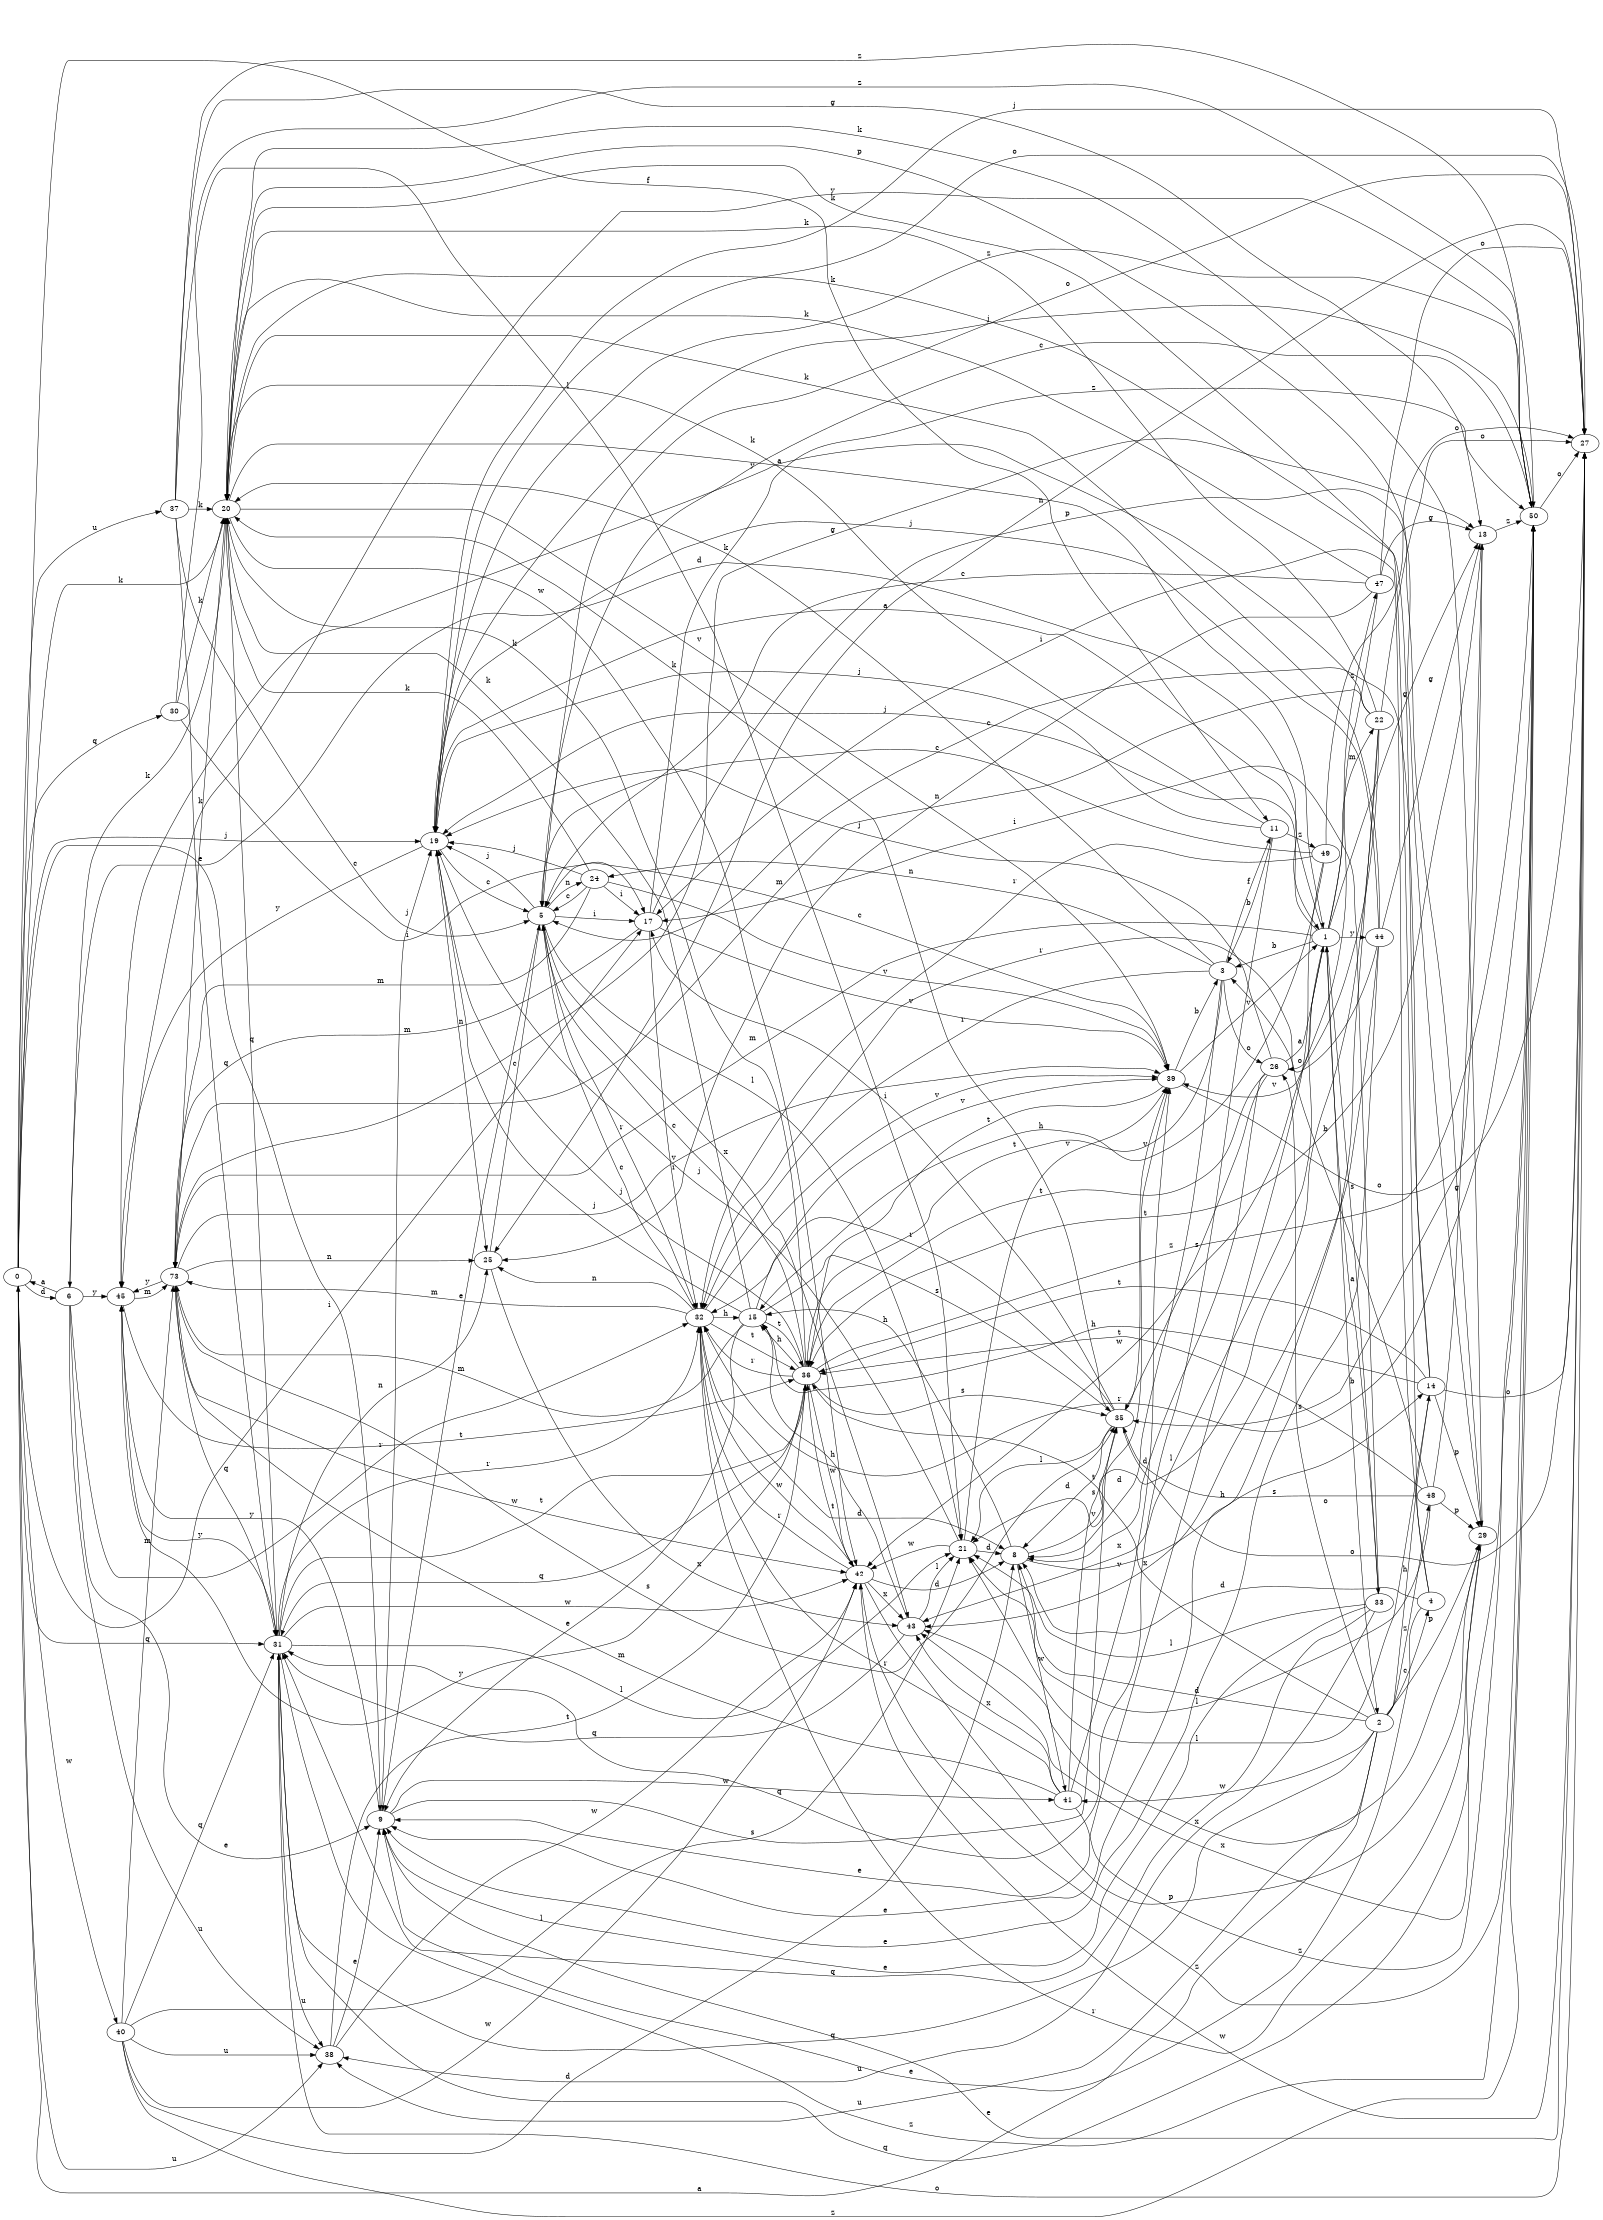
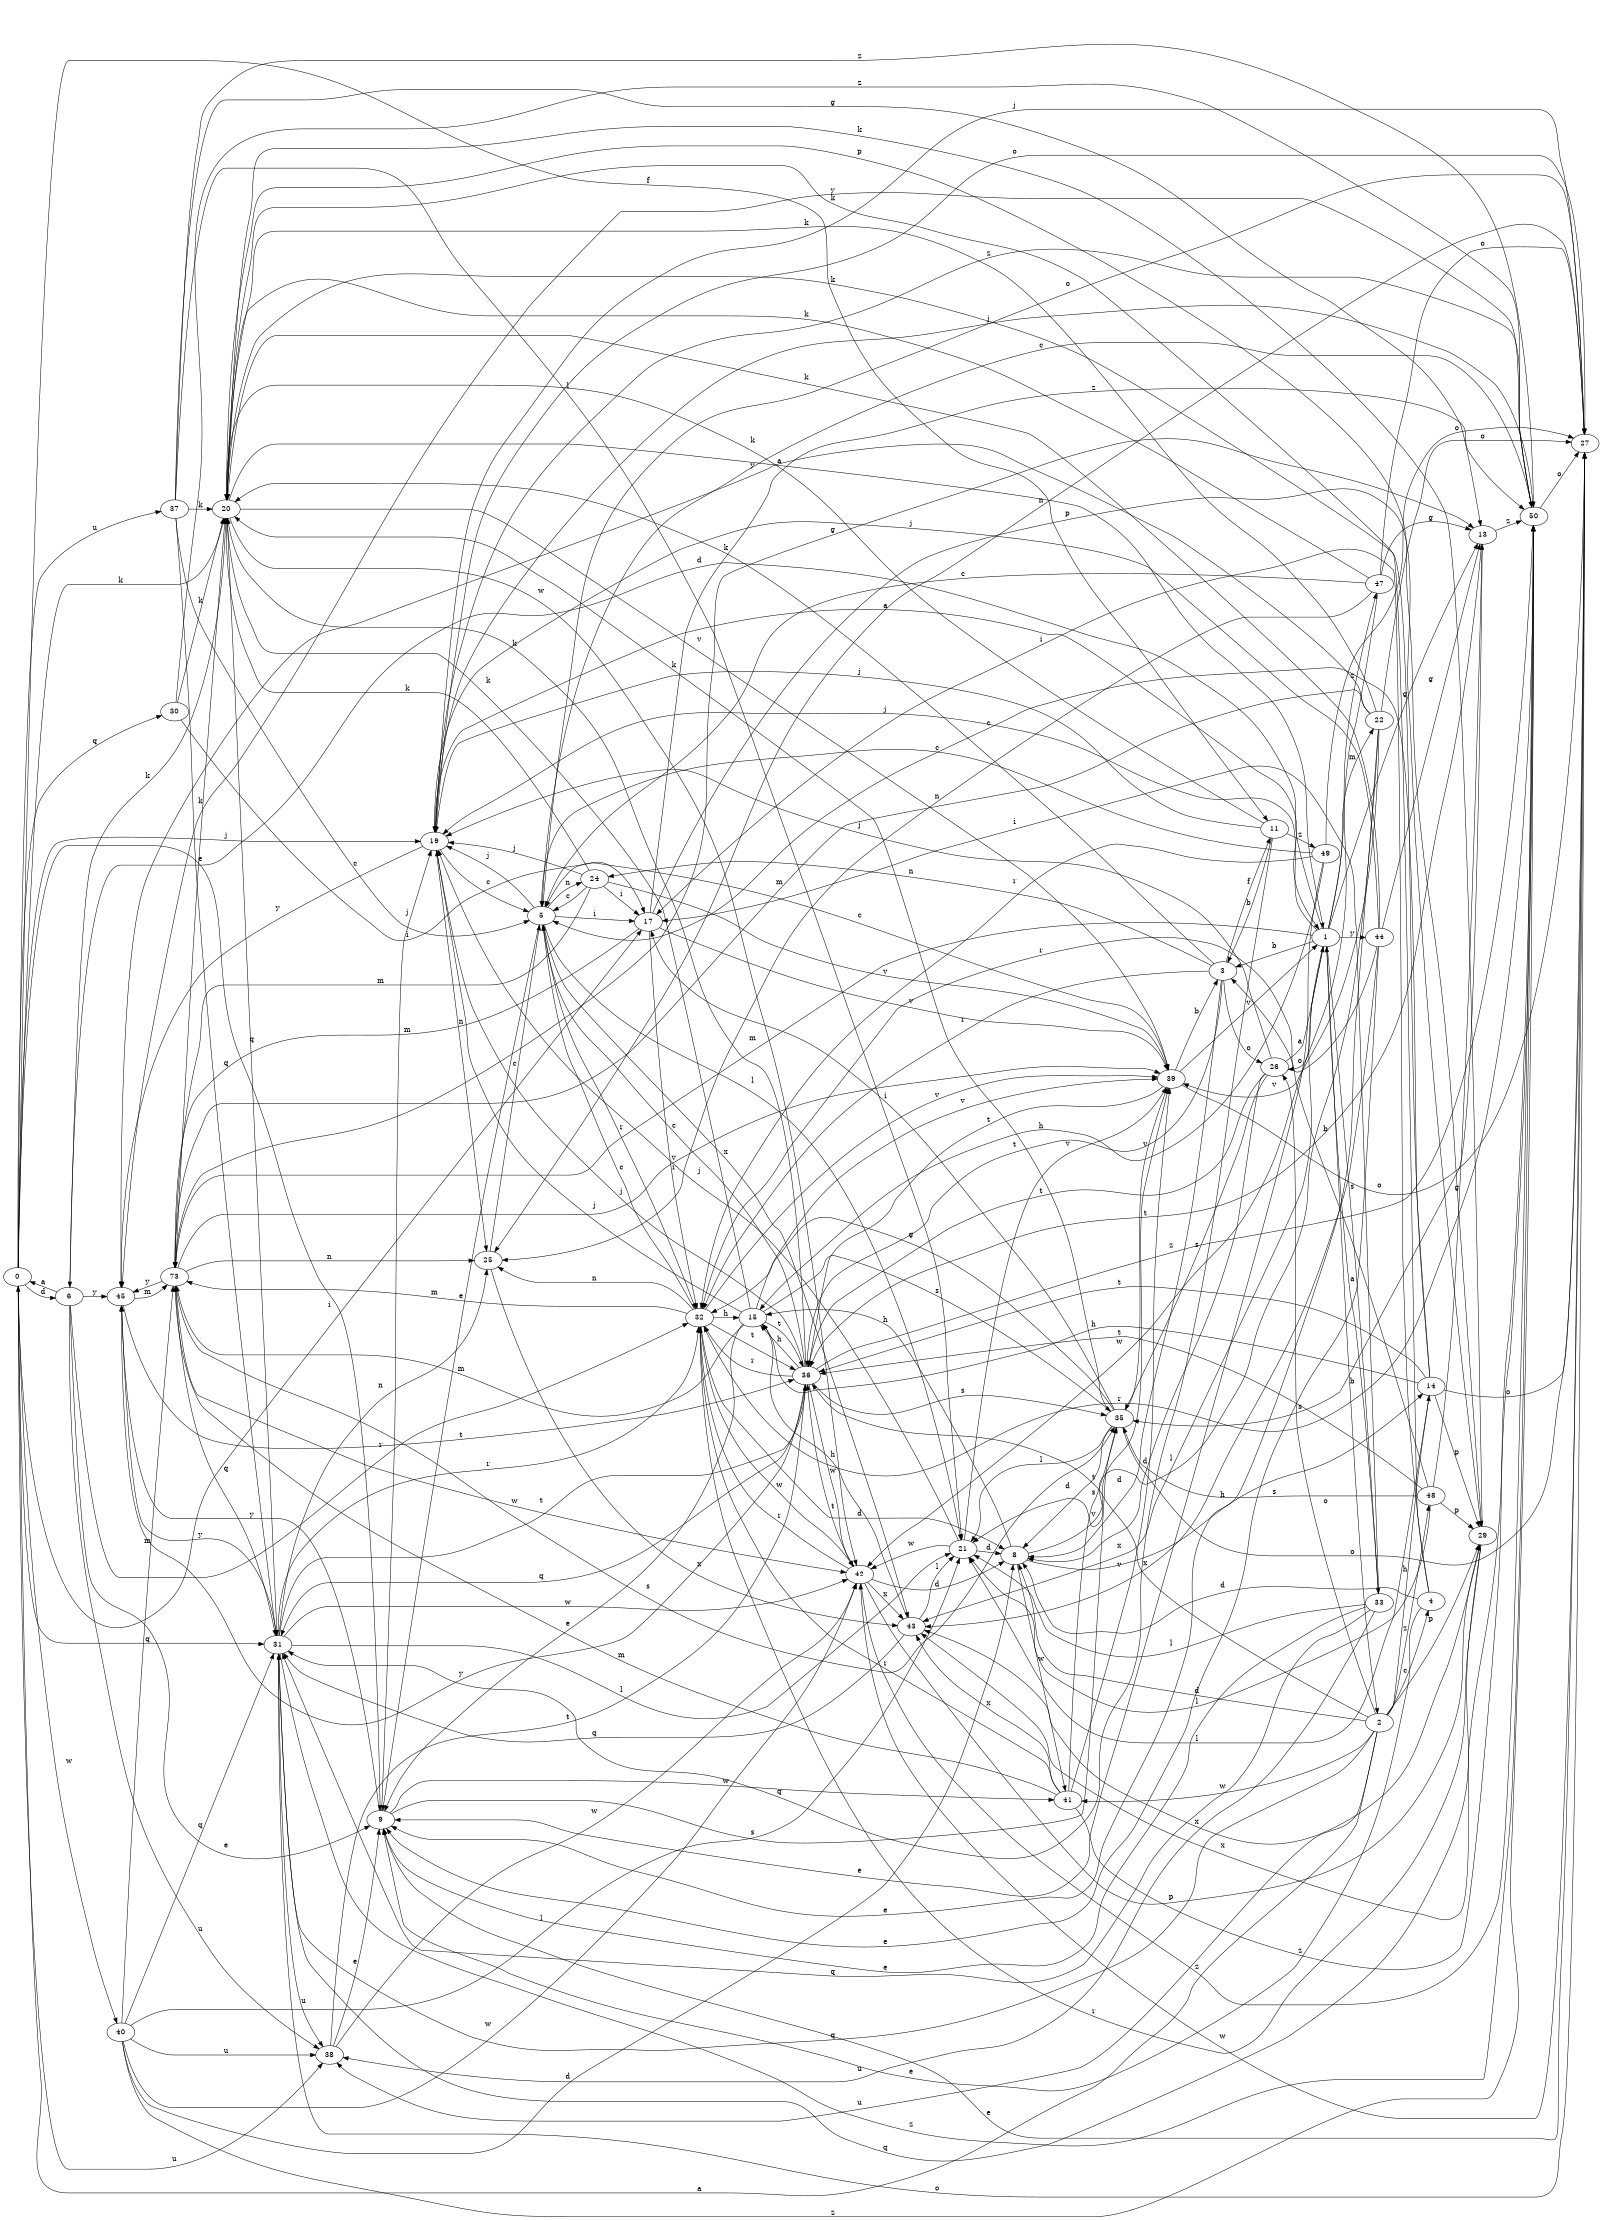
(911, 1235) -> (911, 1235)
